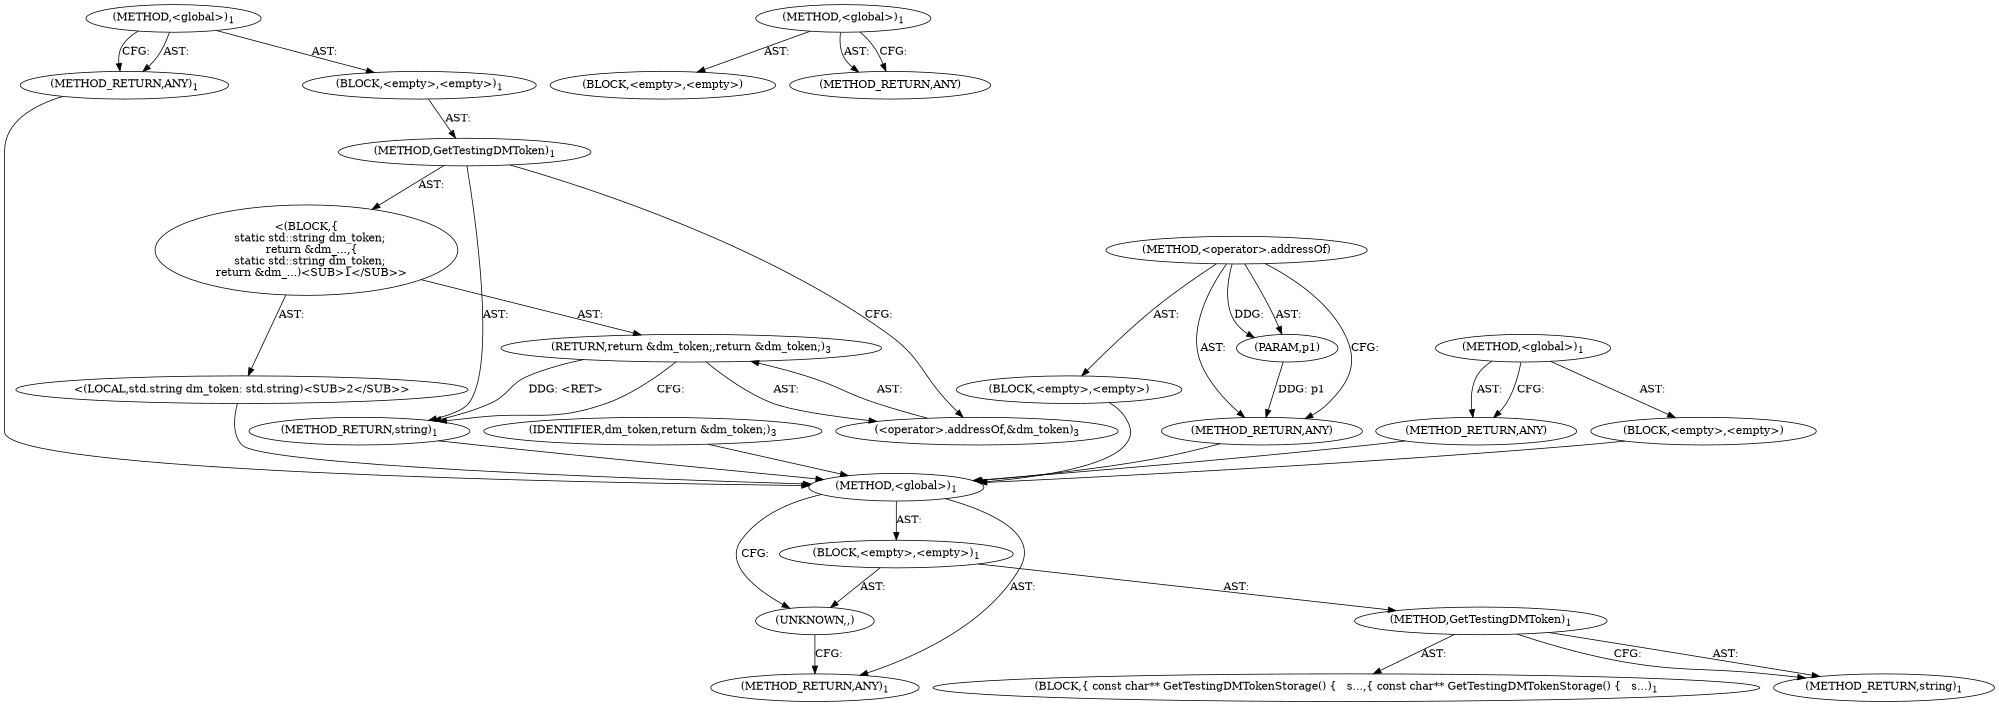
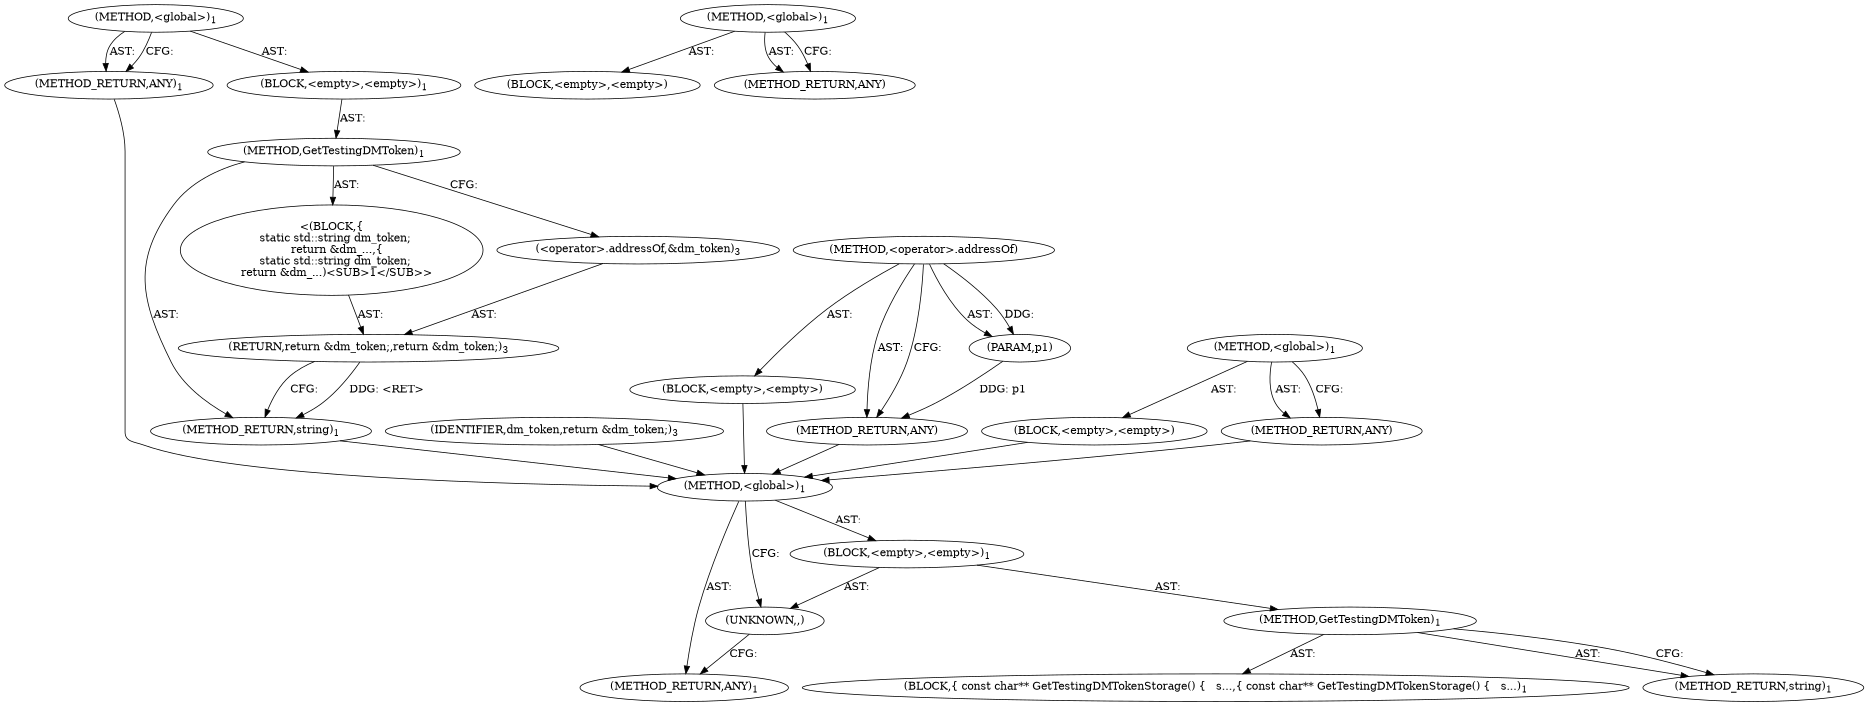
(242, 390) -> none
(782, 406) -> none
